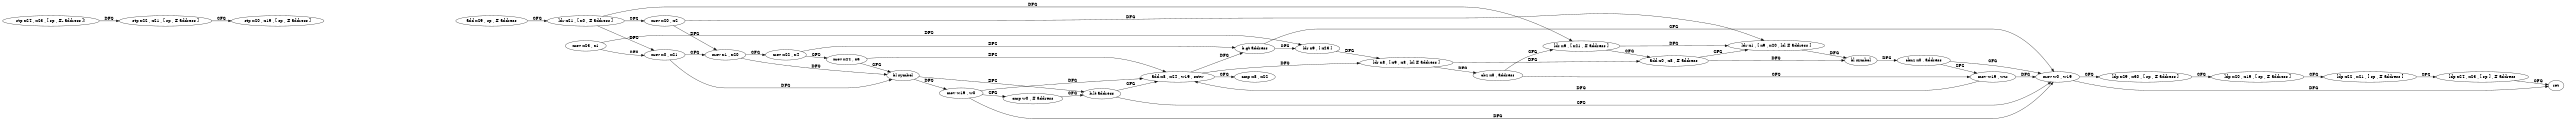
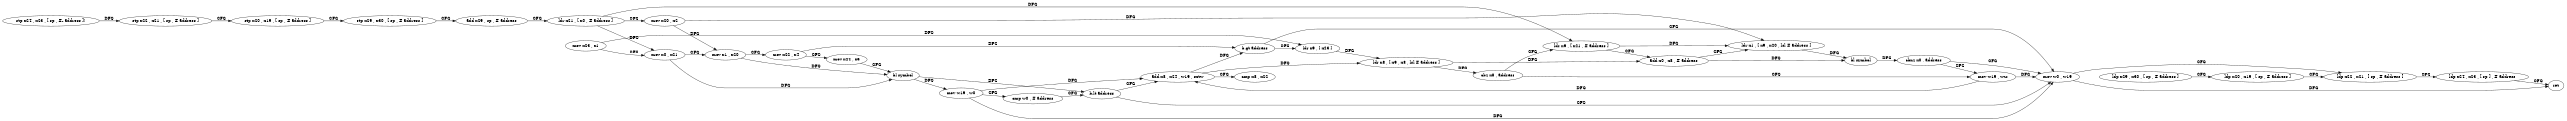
none -> (390, 21)
(1016, 57) -> none
(2088, 77) -> (2206, 64)
